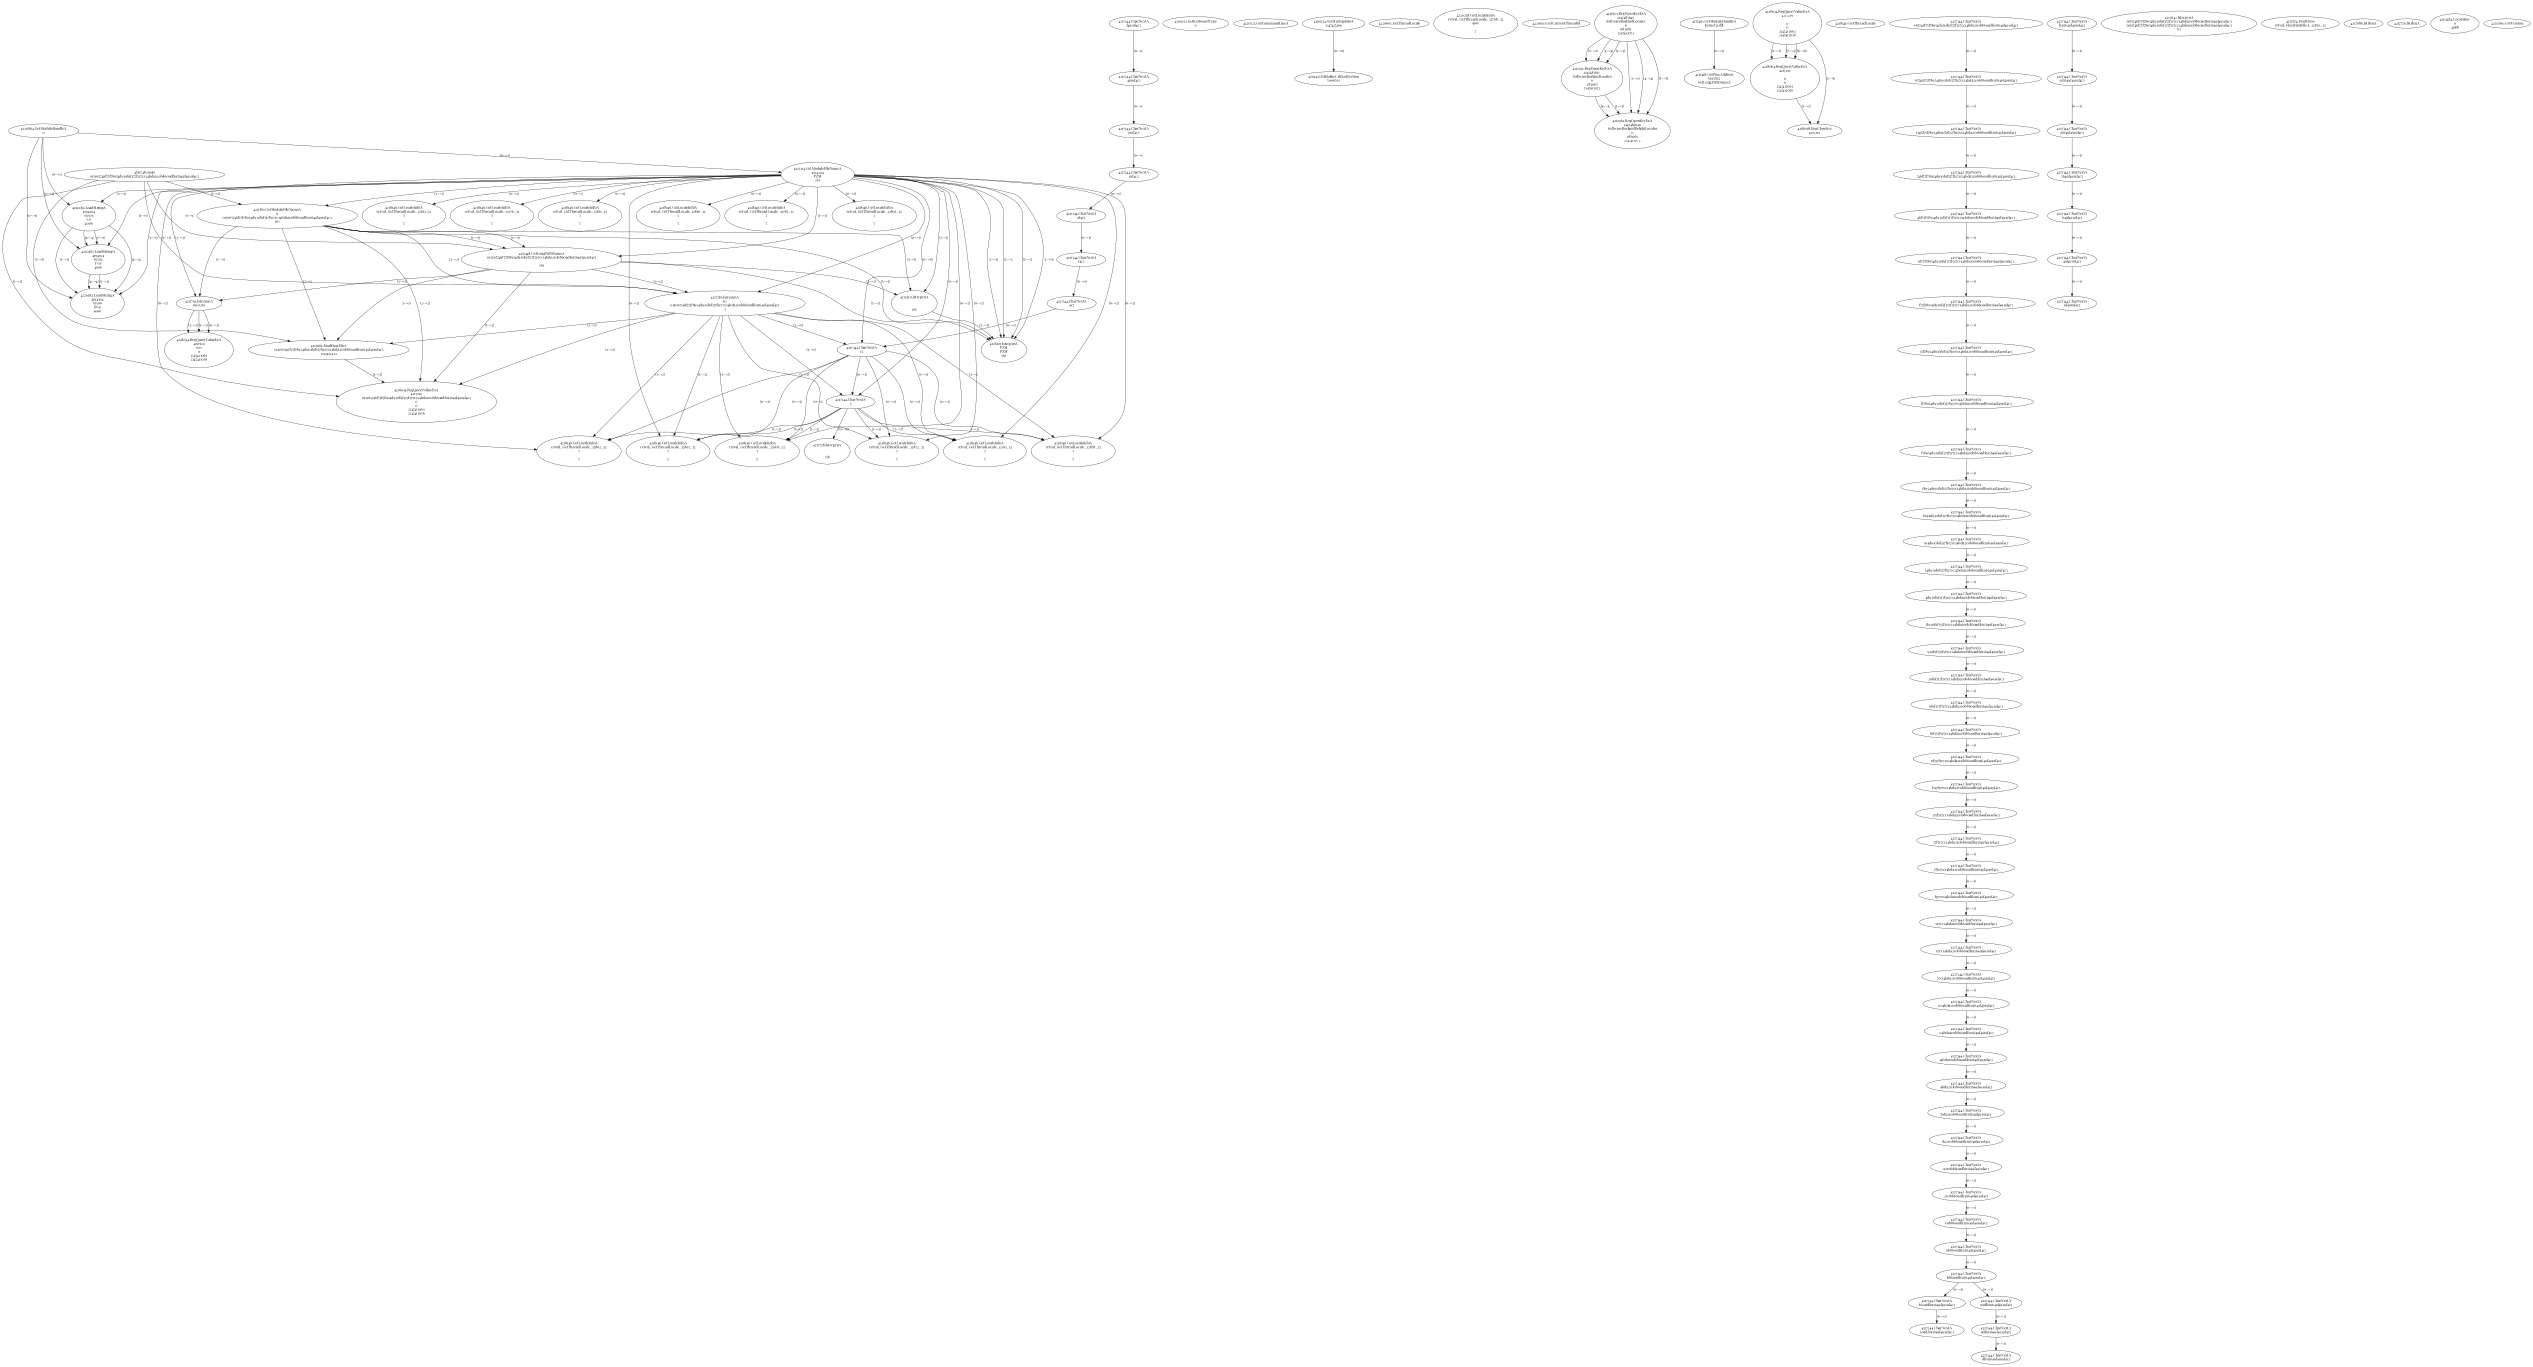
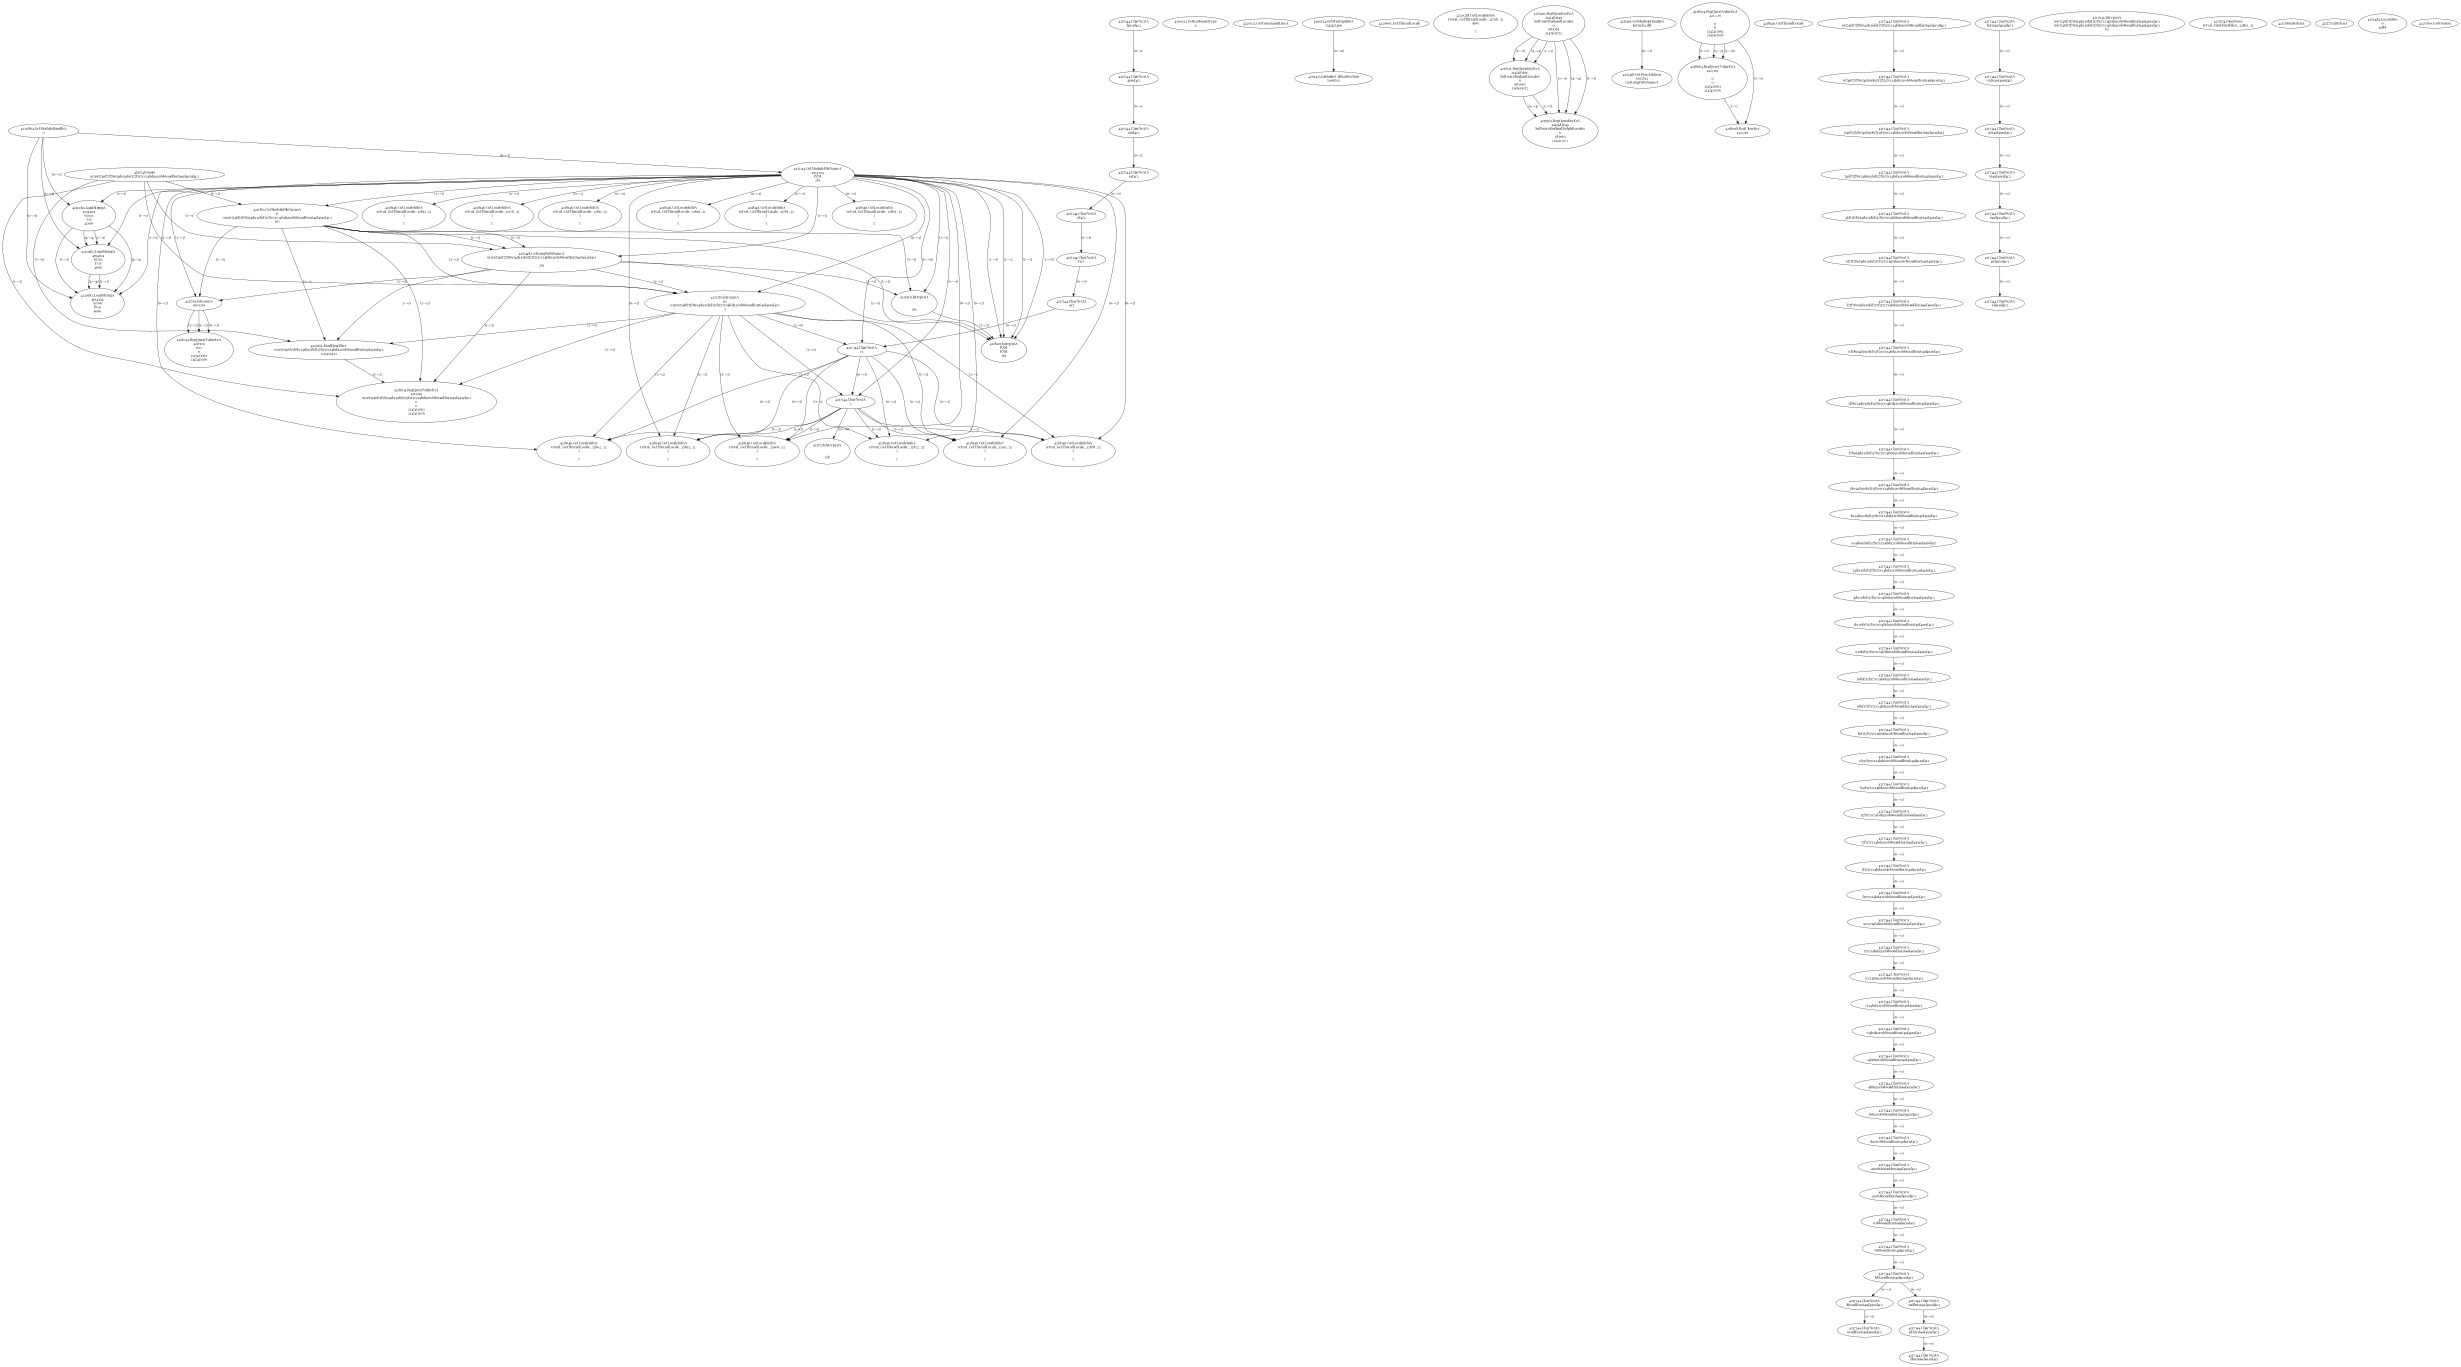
(1556, 24) -> none
(1081, 260) -> (1081, 260)
(1966, 1140) -> (1894, 1140)
